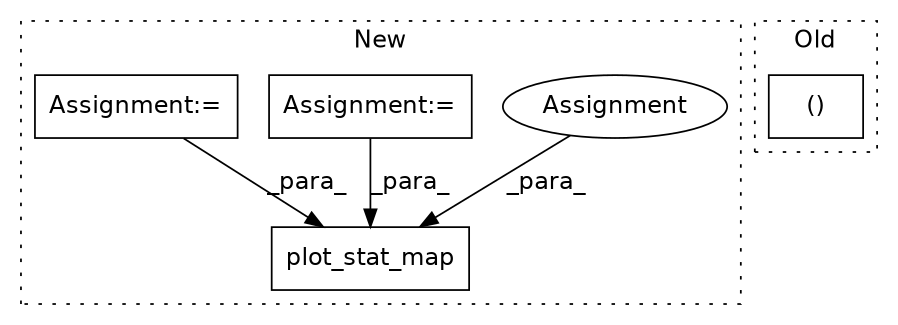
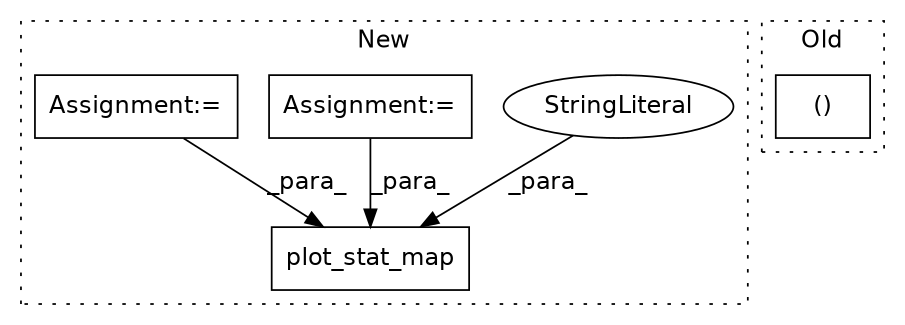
(615, 107) -> (619, 107)
